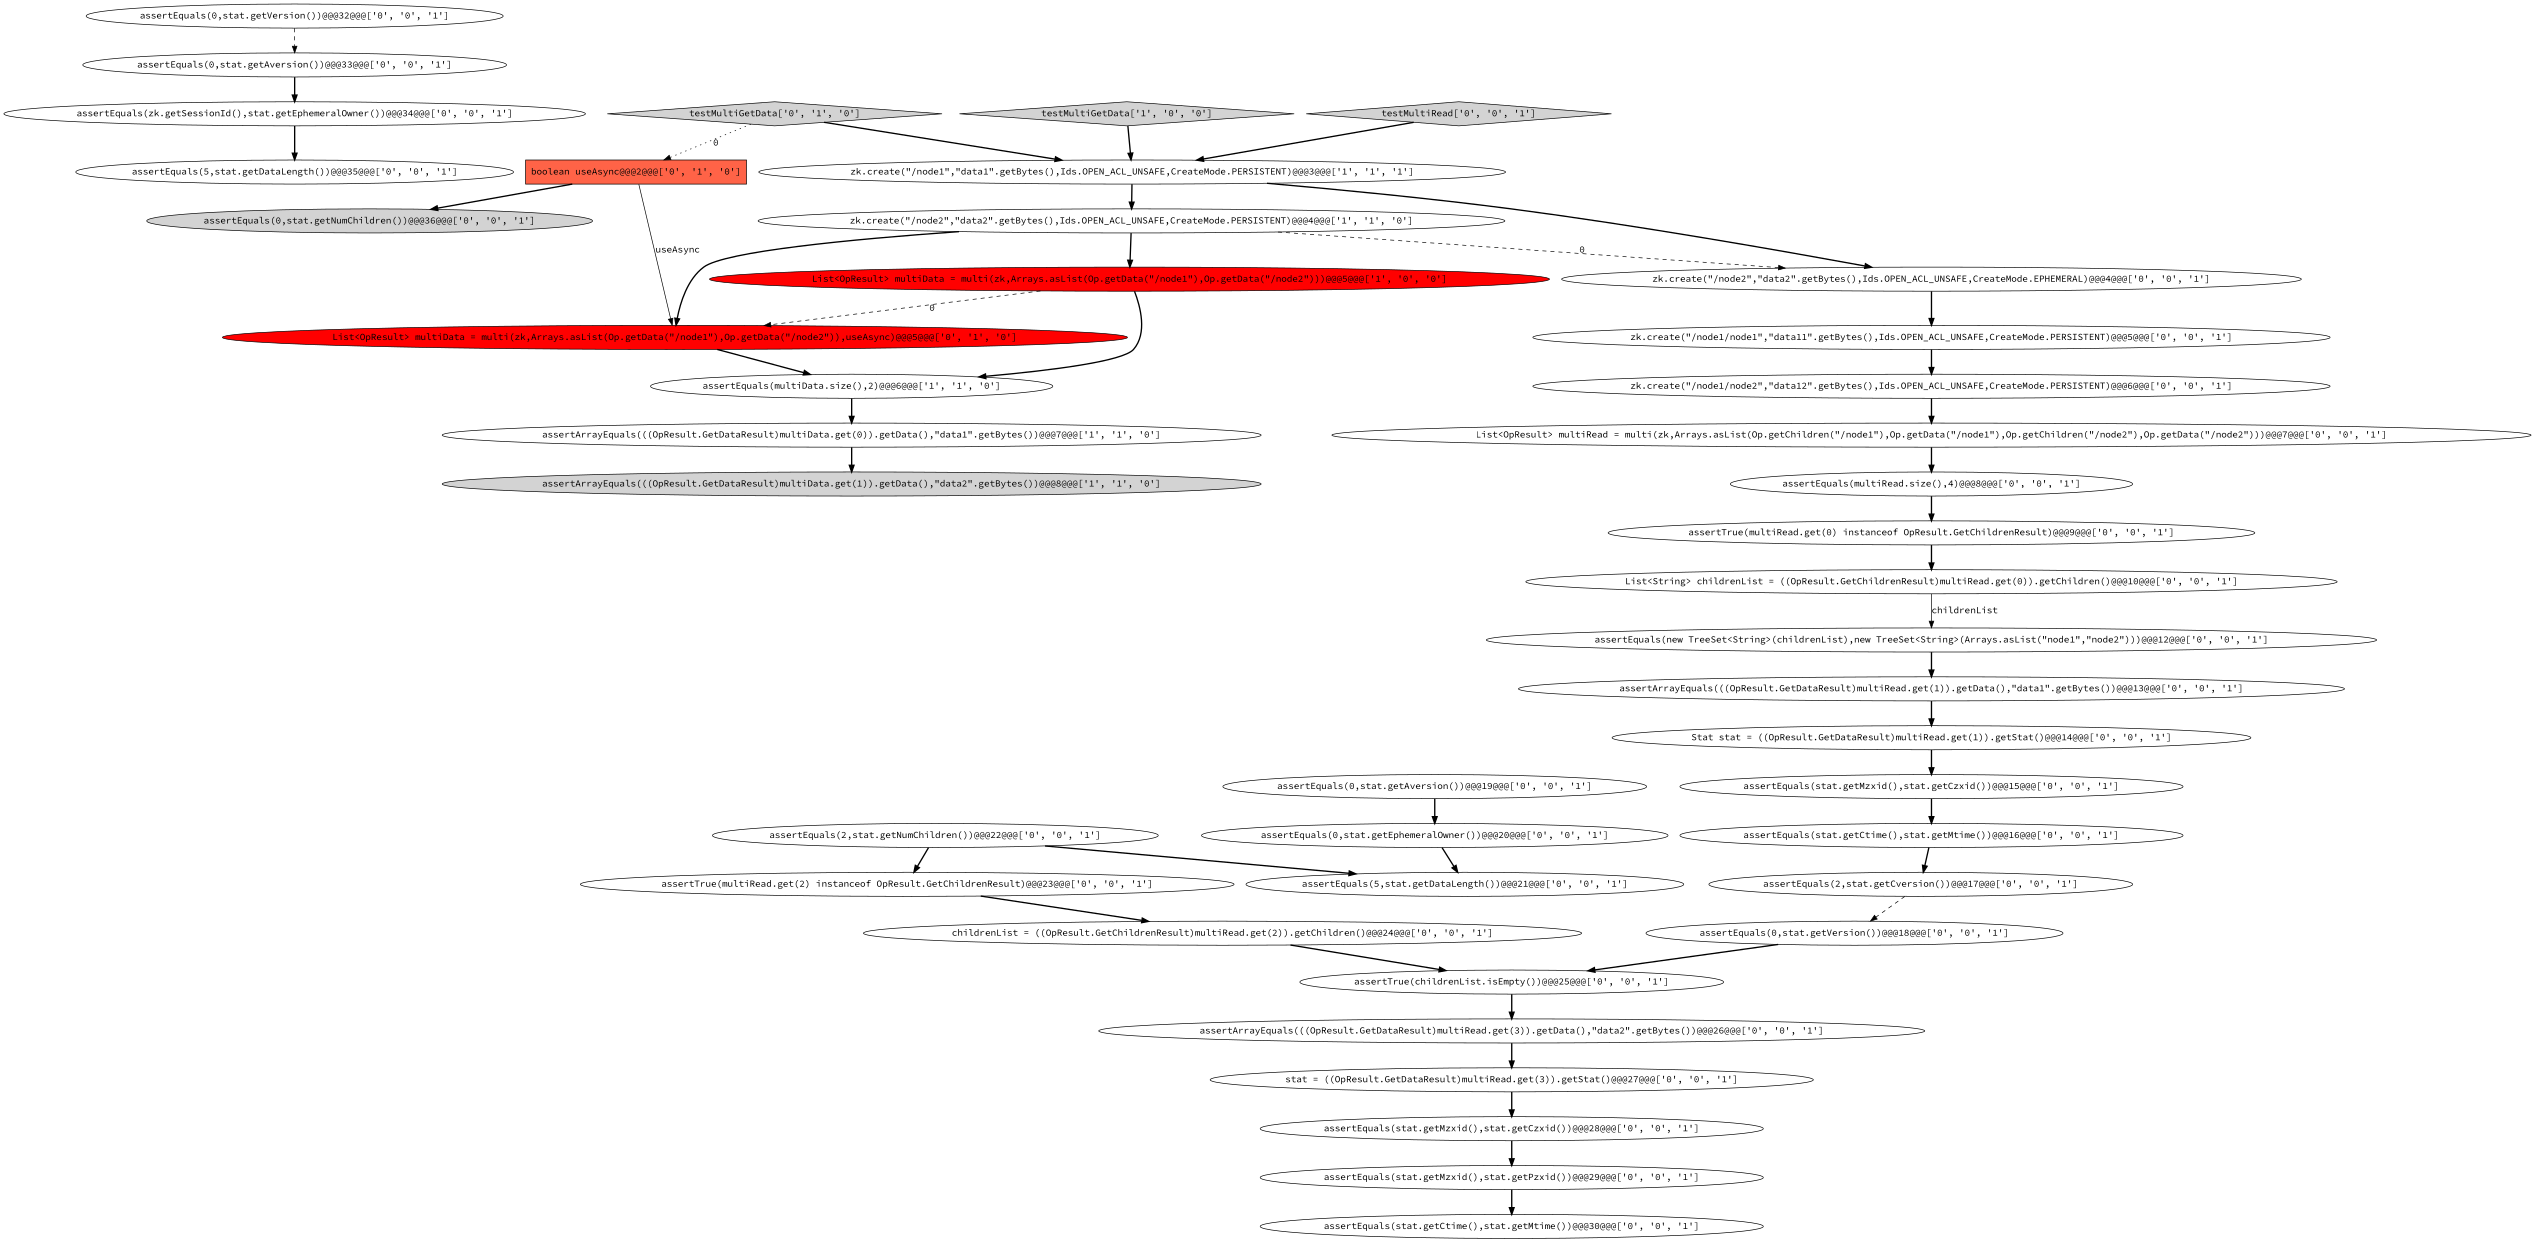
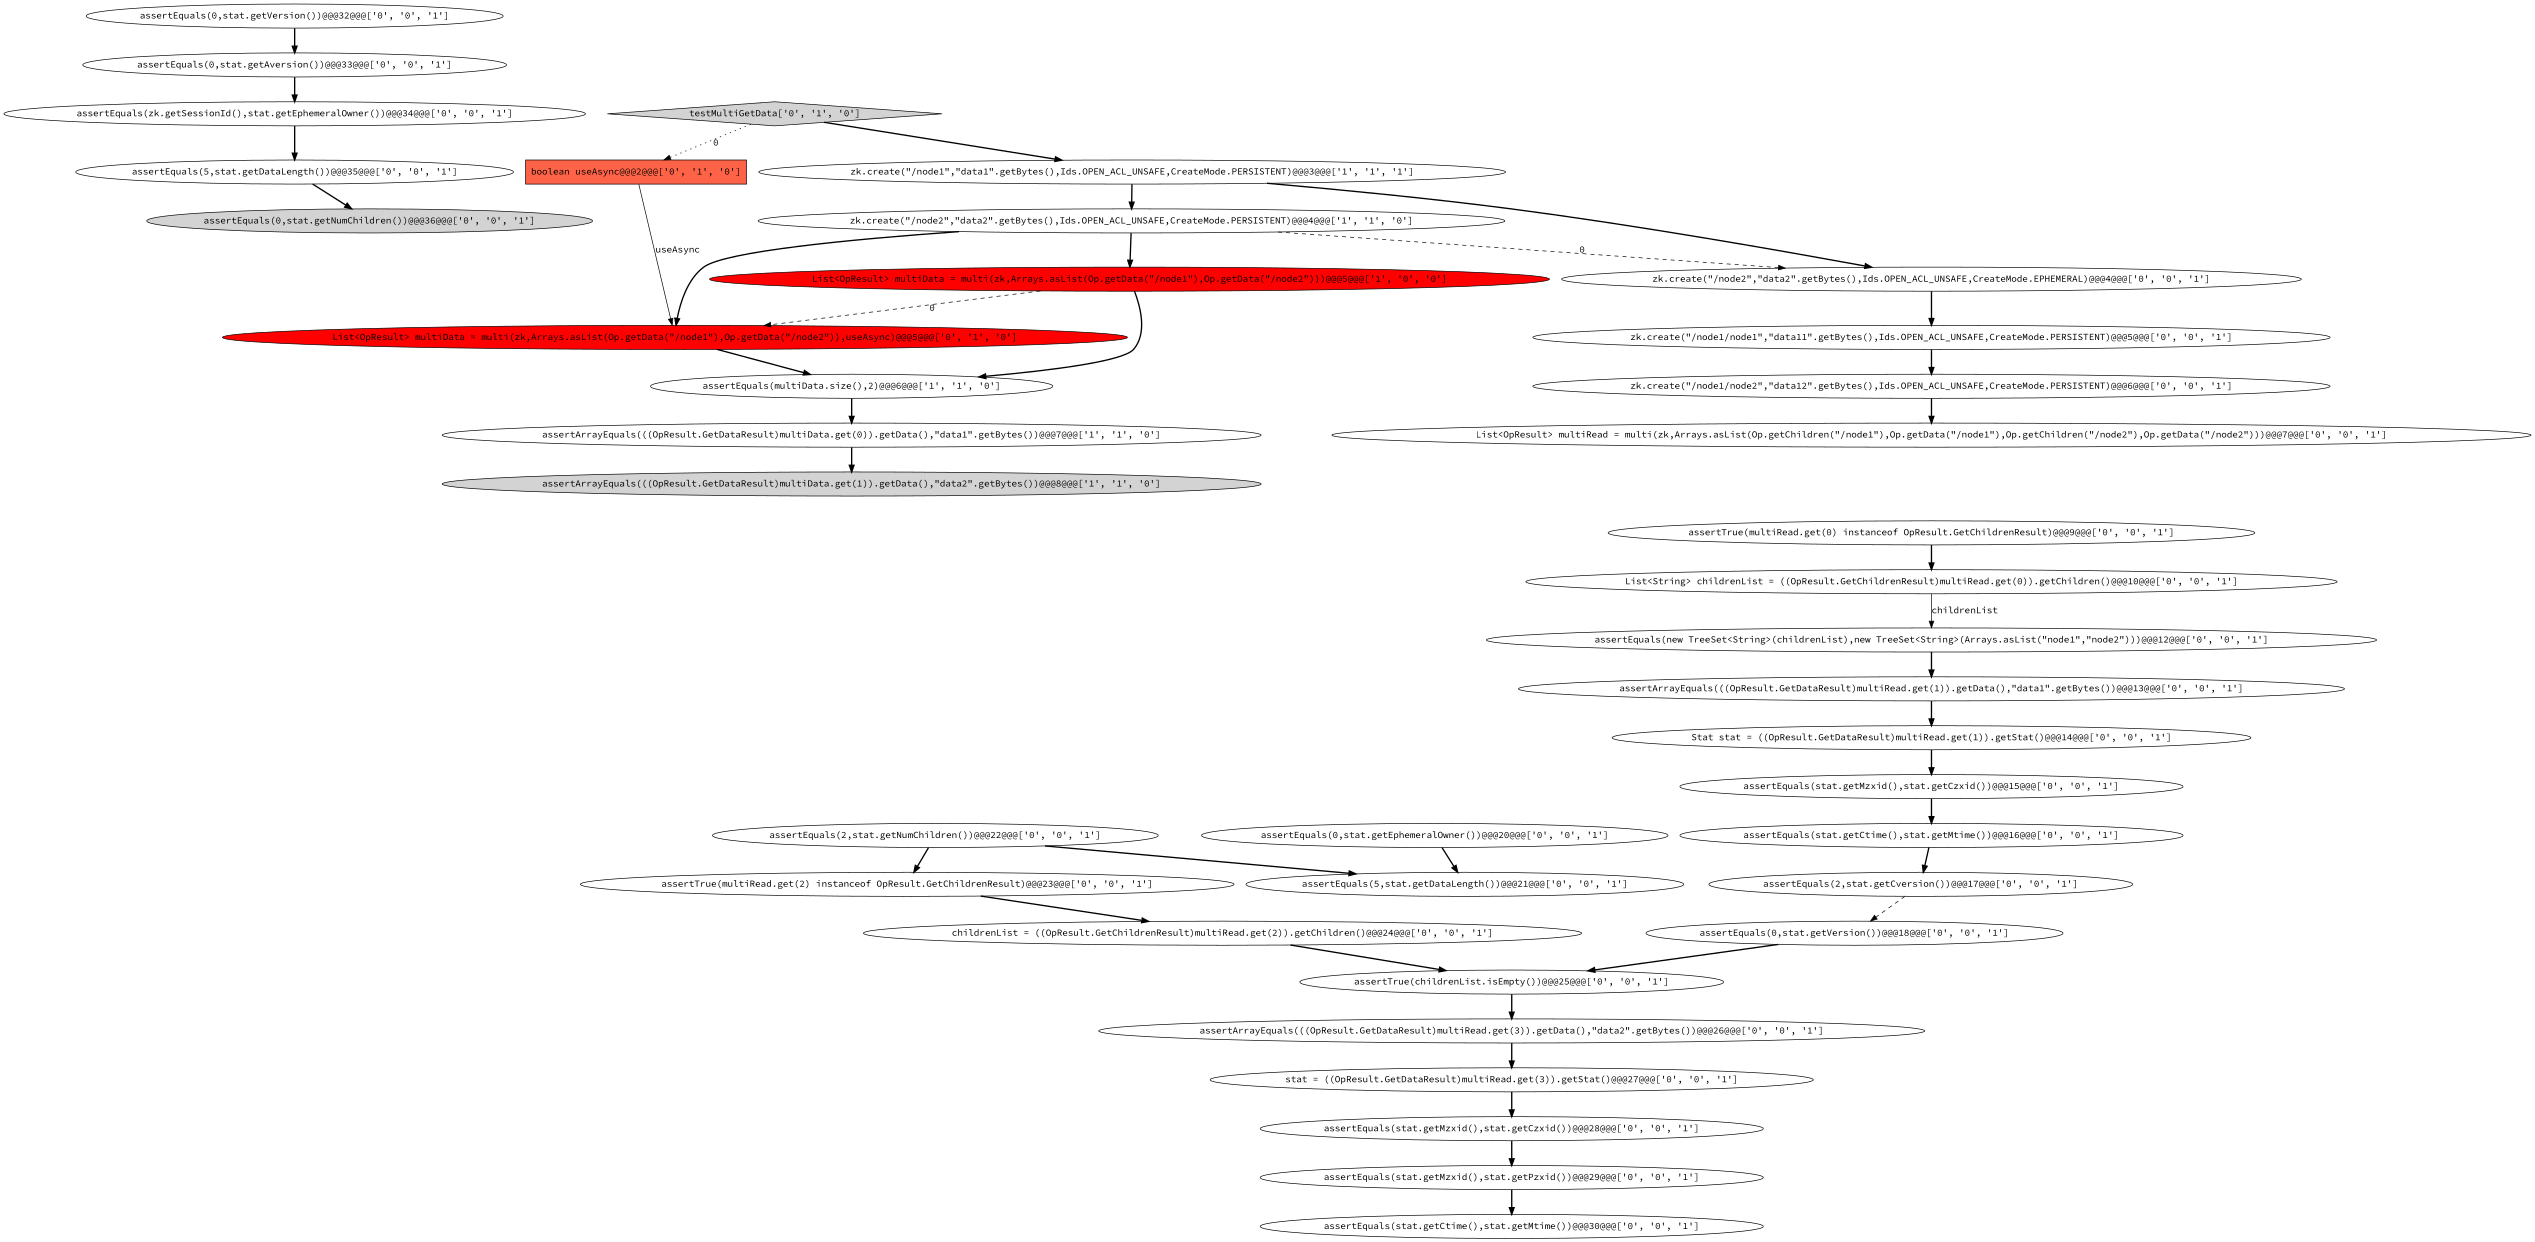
(295, 37) -> (295, 37)
(1127, 114) -> none
(1459, 114) -> none
(505, 196) -> (329, 195)
(1931, 484) -> none
(1435, 787) -> none
